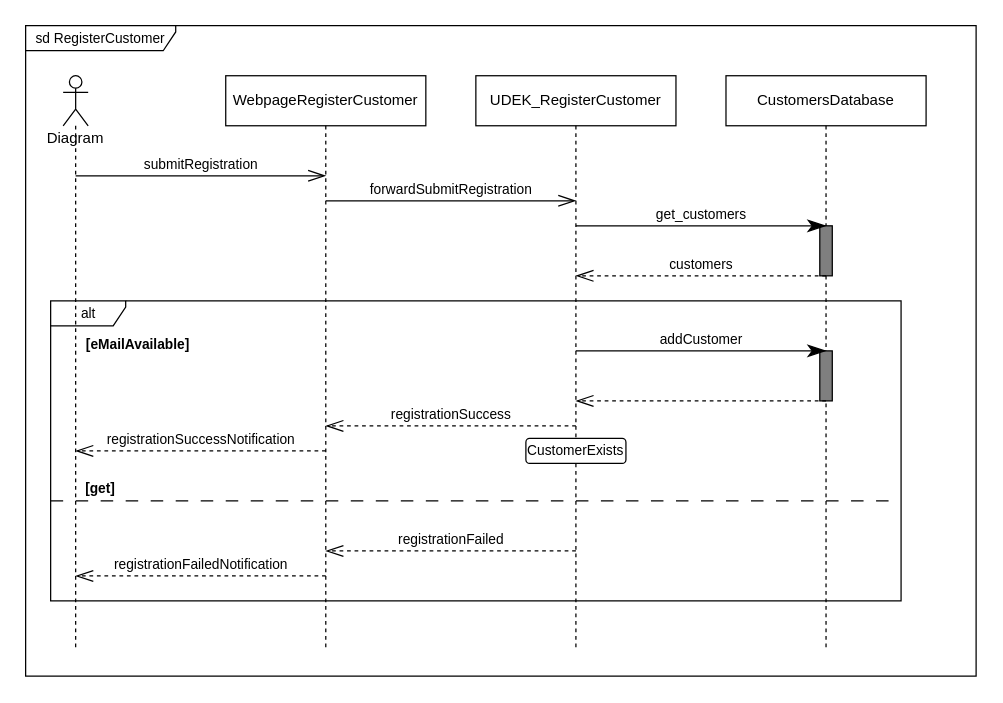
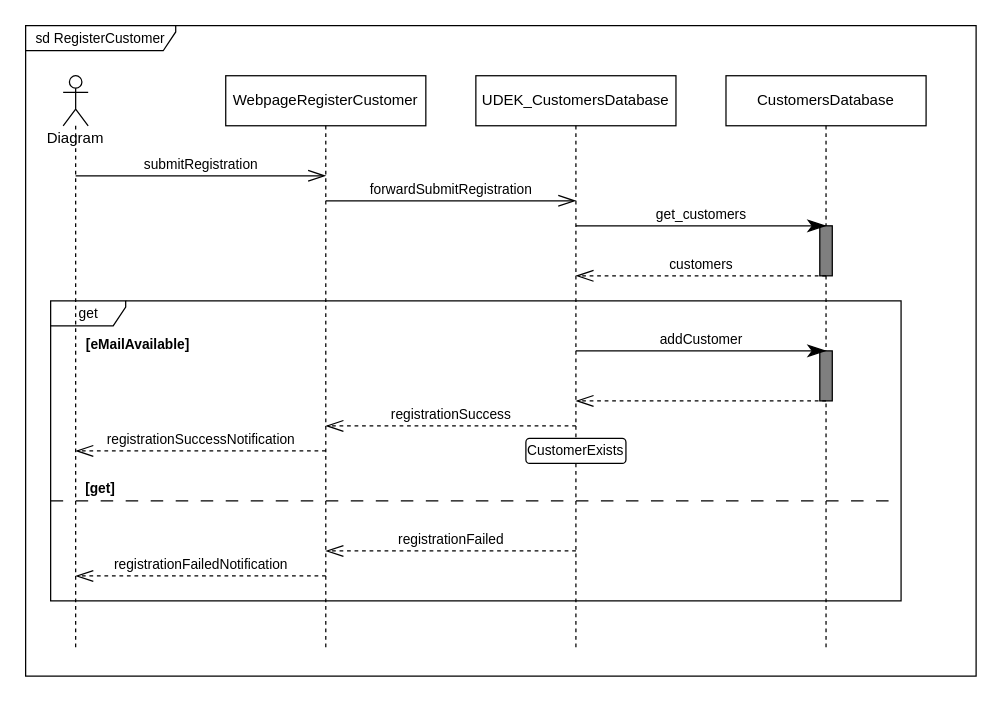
(576, 101) -> (576, 101)
(89, 313) -> (89, 313)
